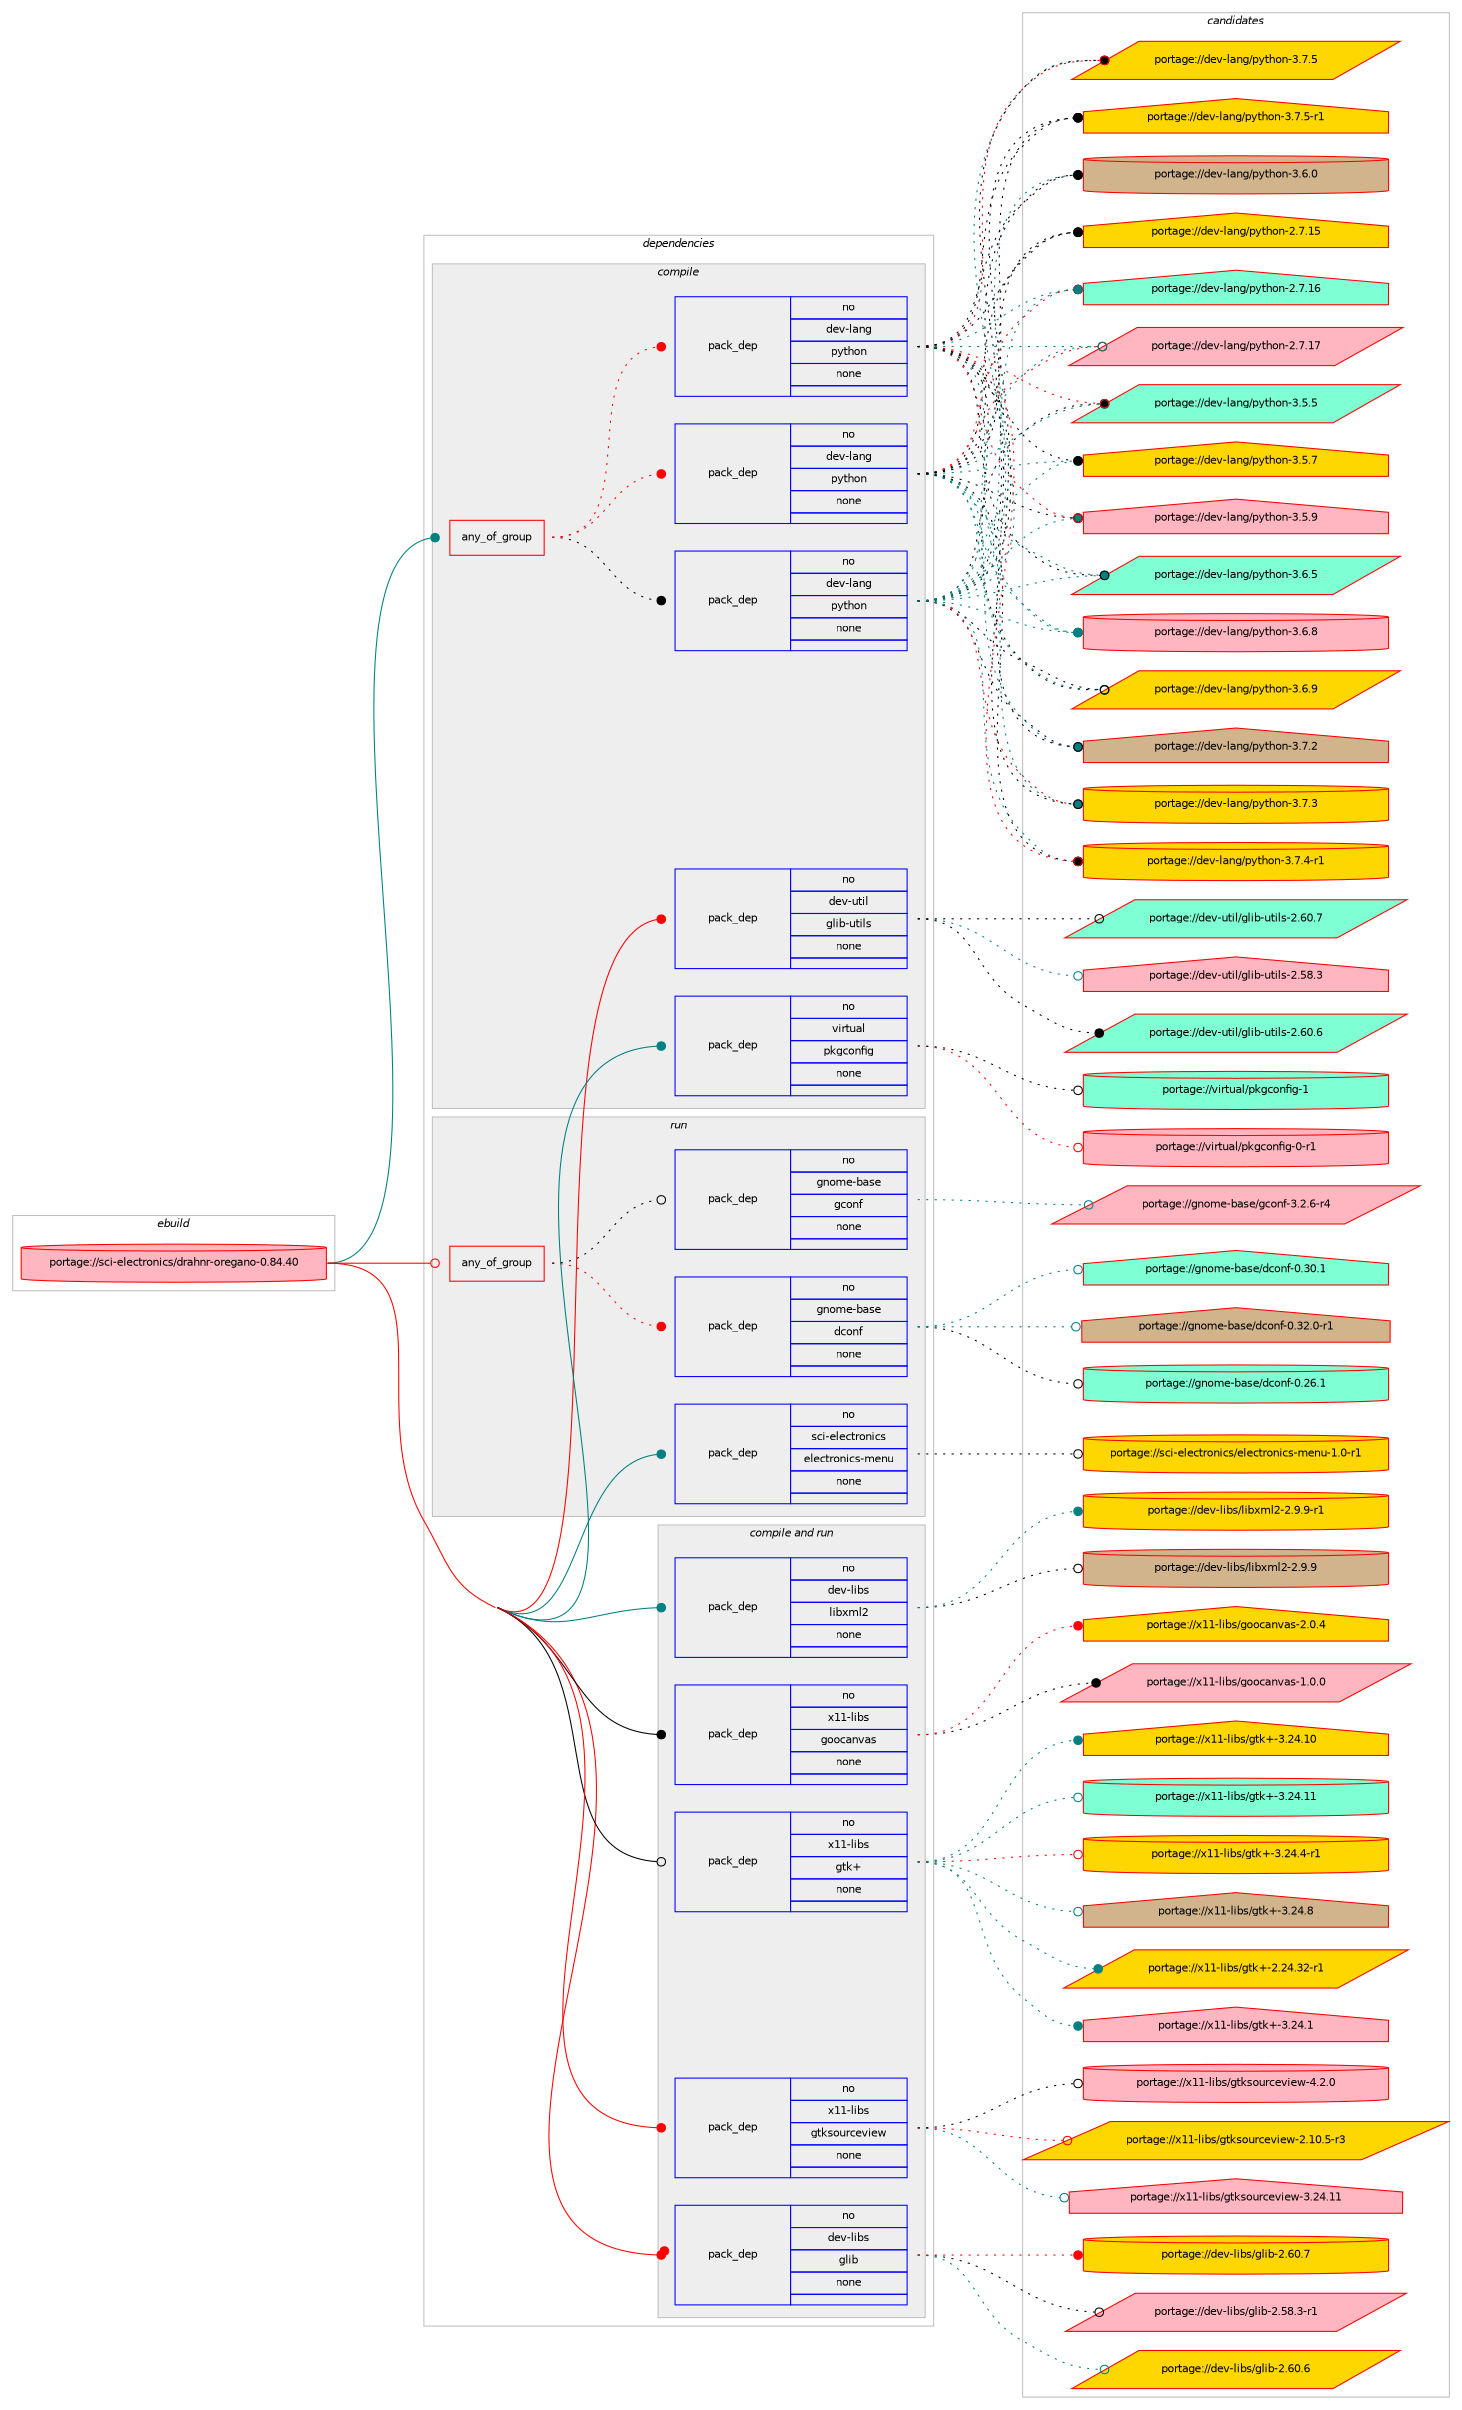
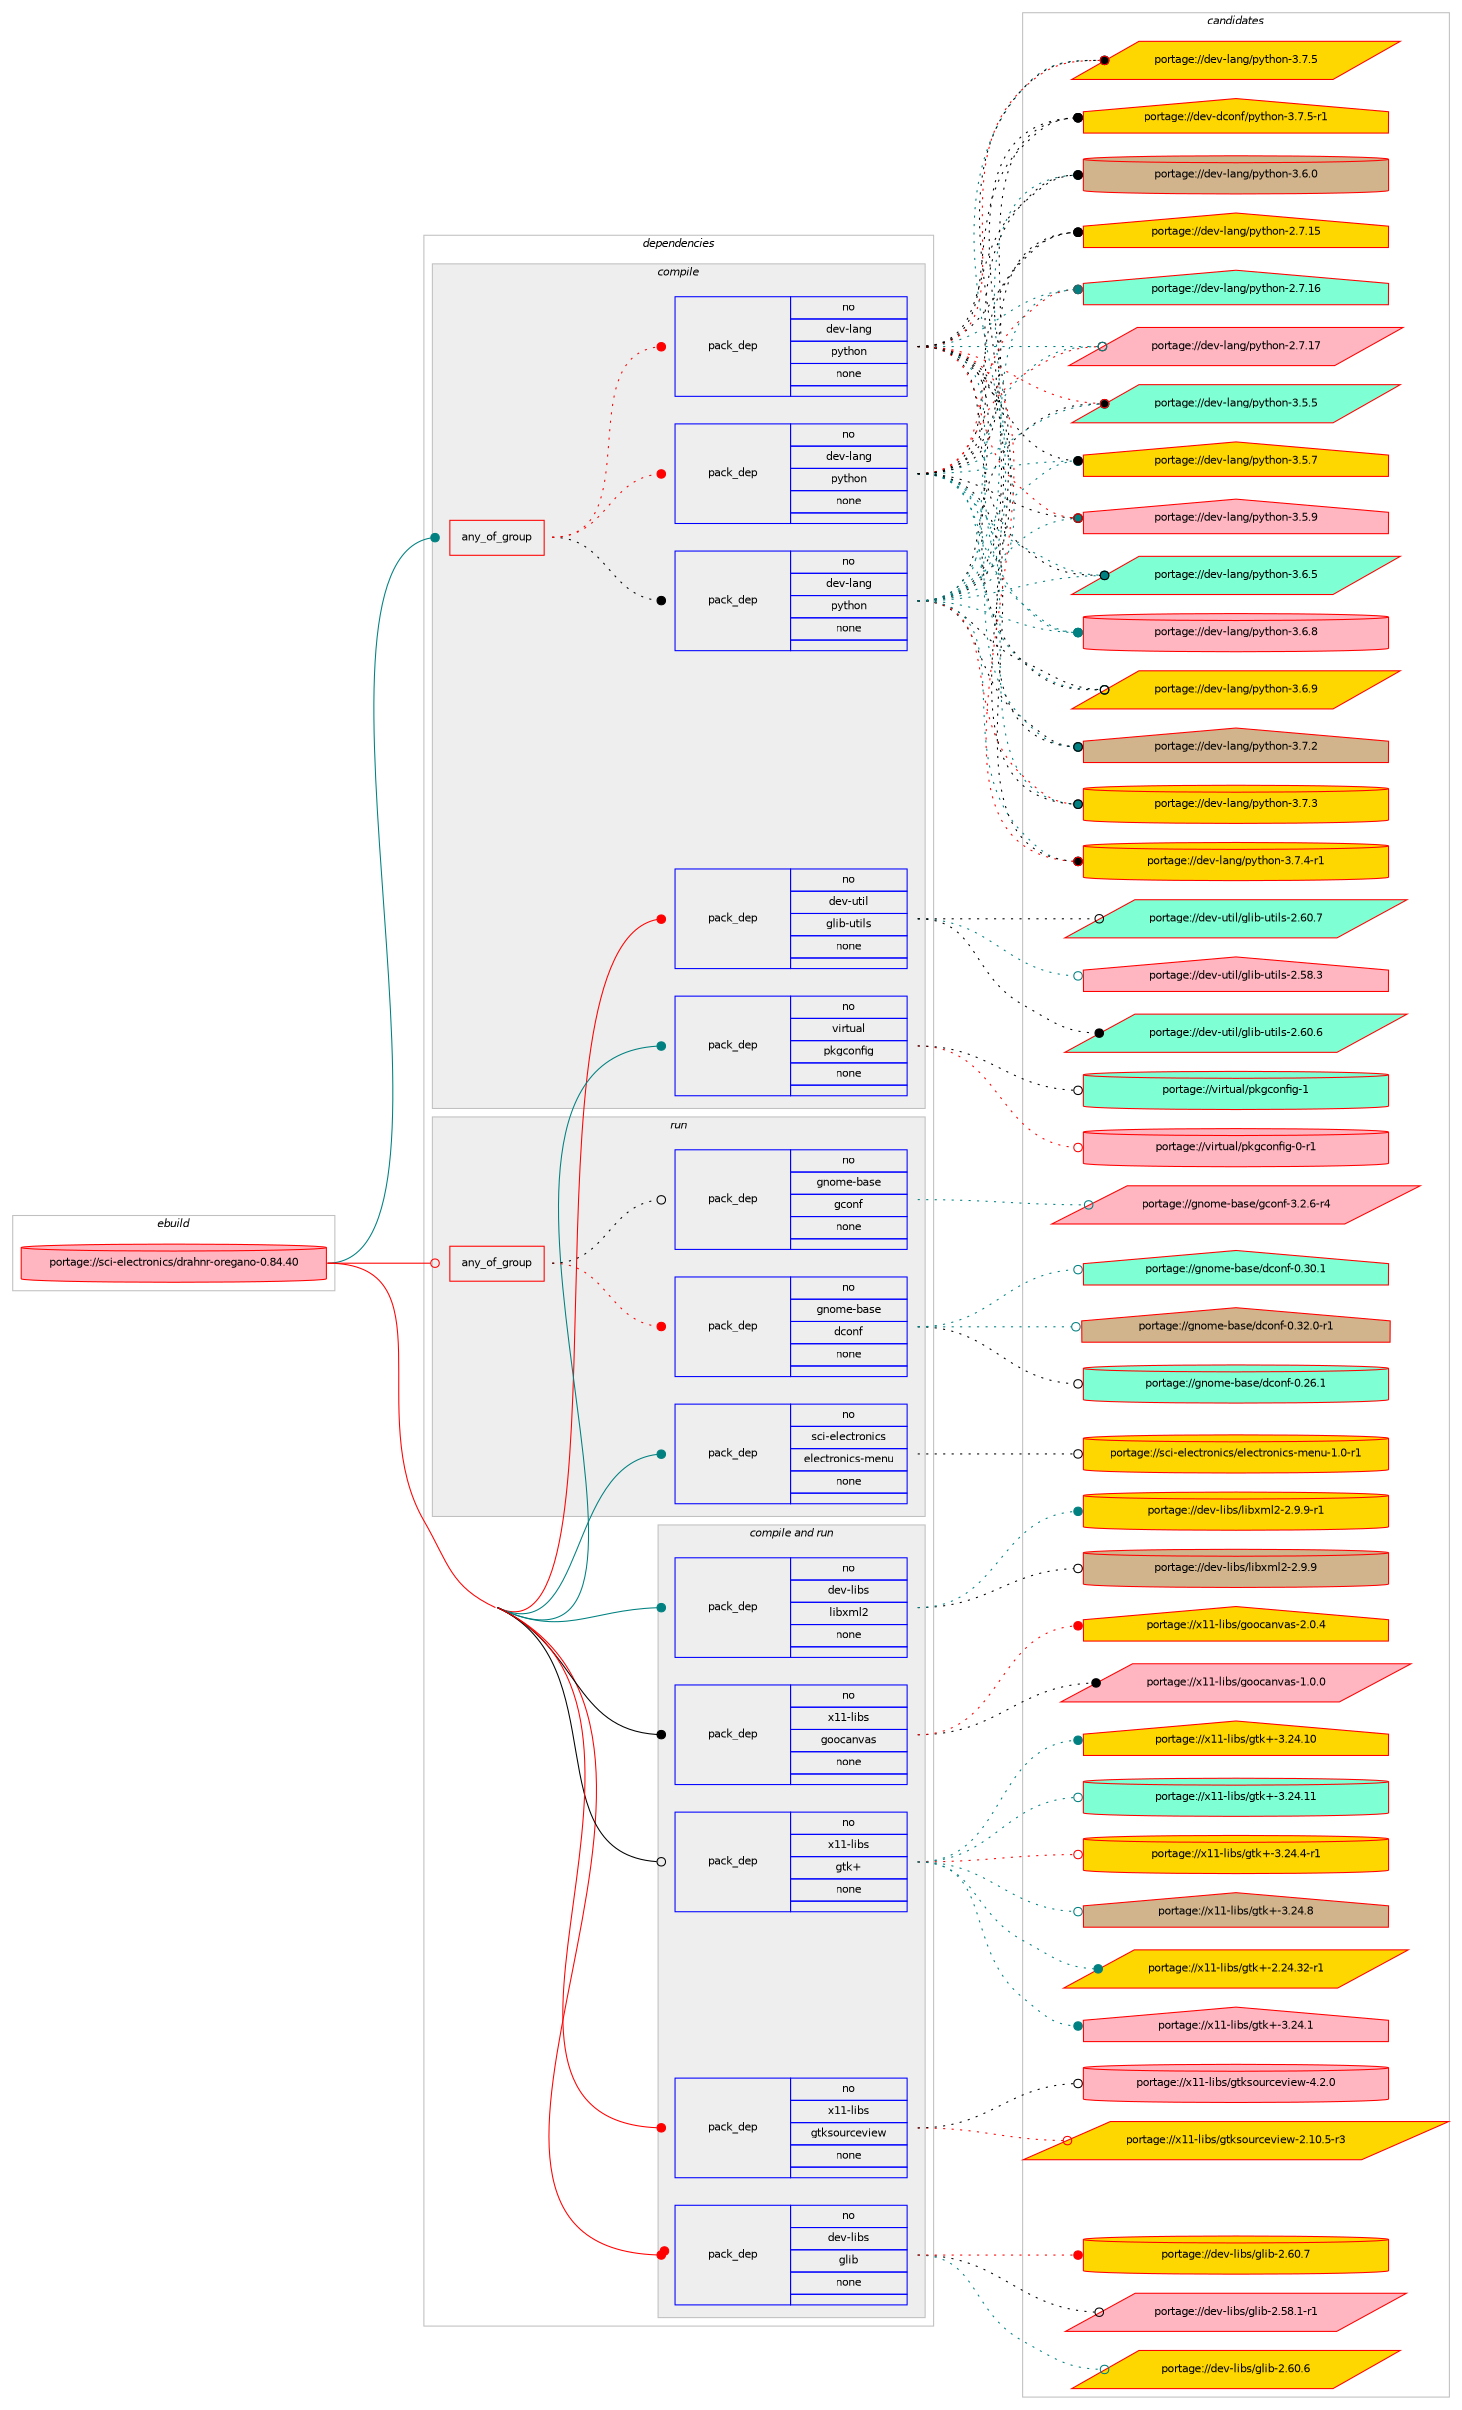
(1236, 118) -> (1236, 118)
(1236, 2198) -> none
(1236, 2312) -> (1236, 2312)
